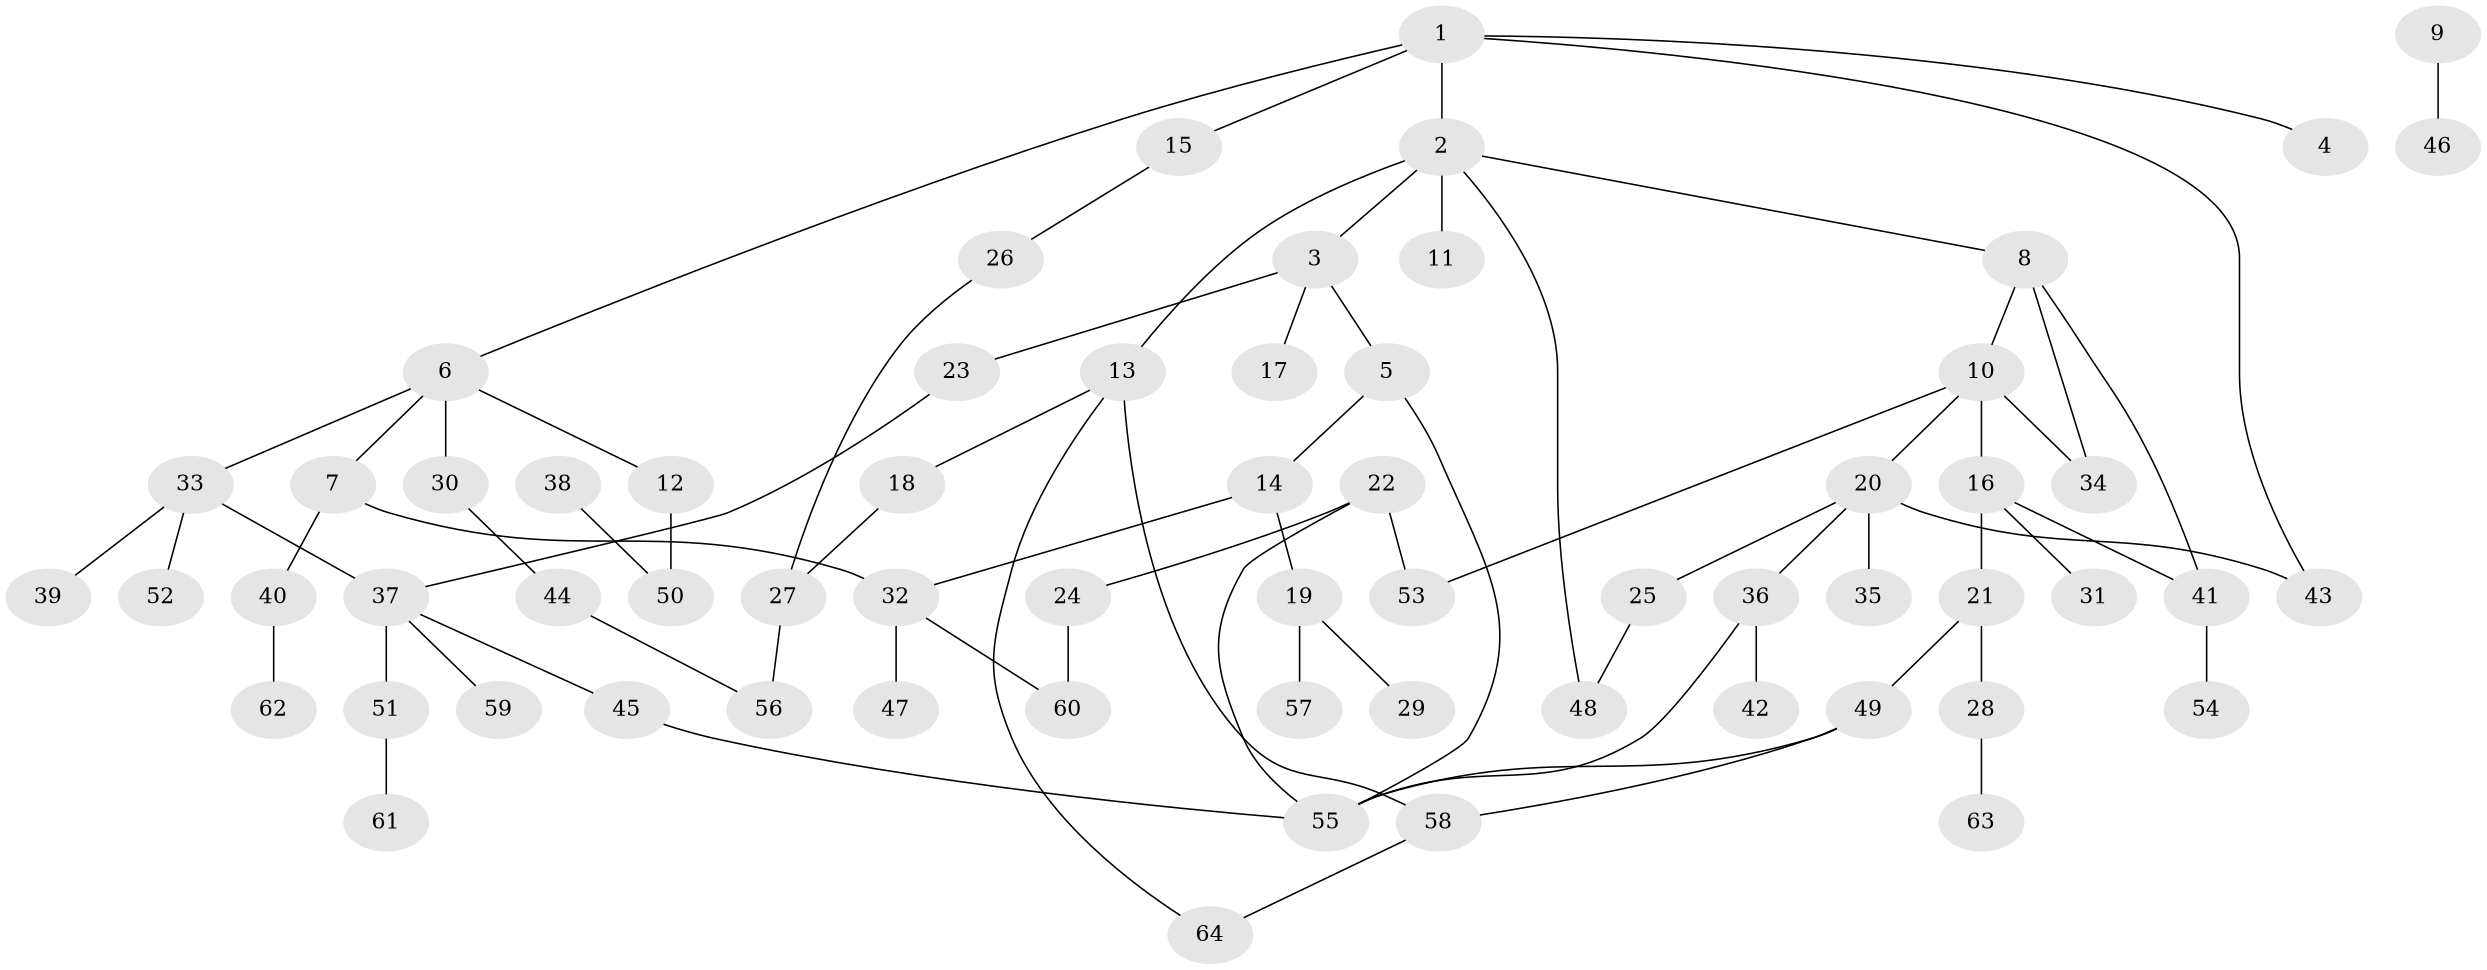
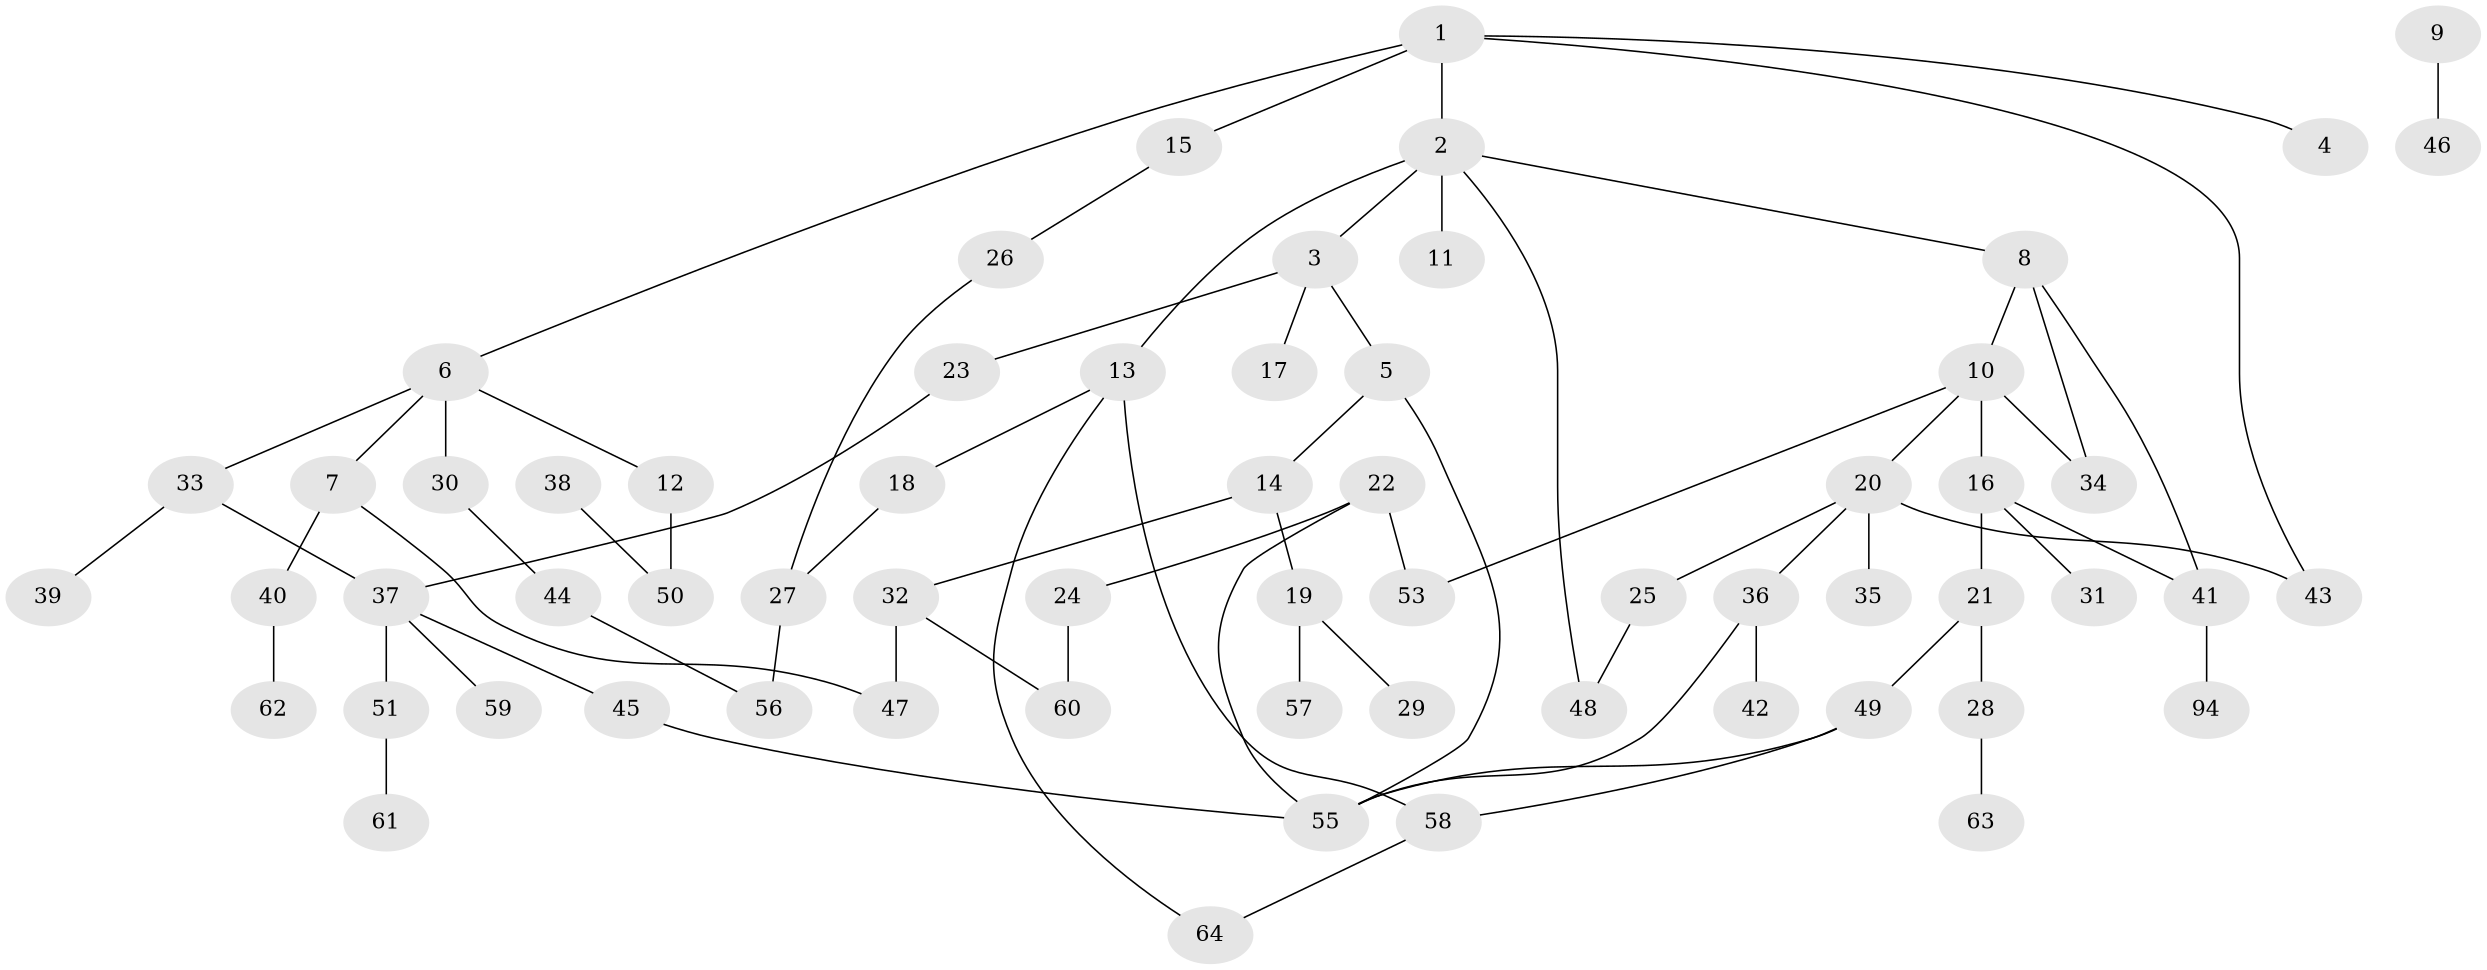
(577, 541) -> (588, 657)
(161, 597) -> none
(2207, 710) -> (2207, 710)
